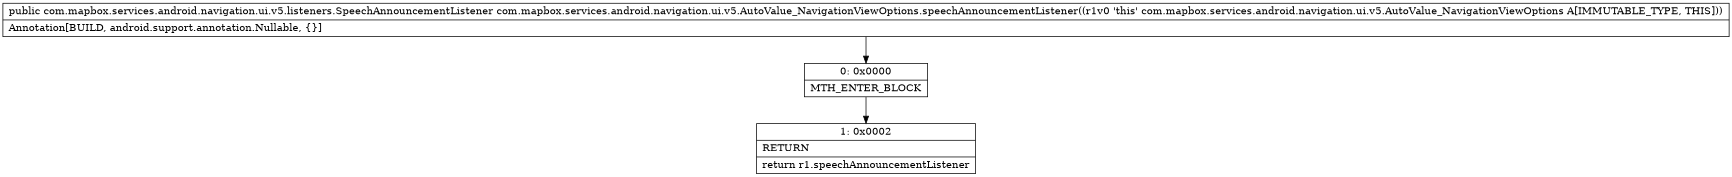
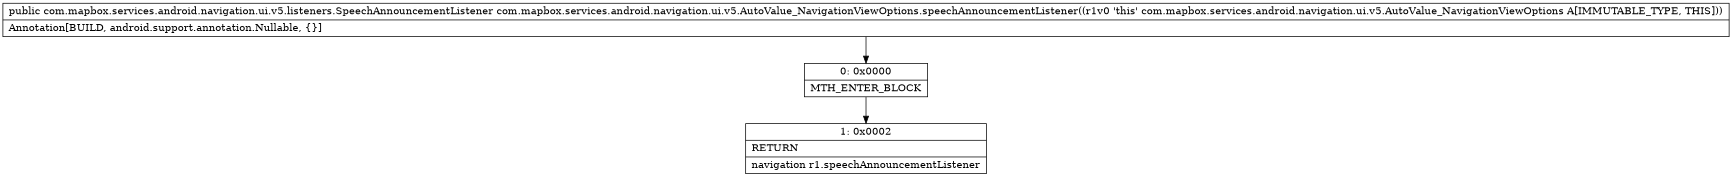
(866, 165) -> (866, 165)
